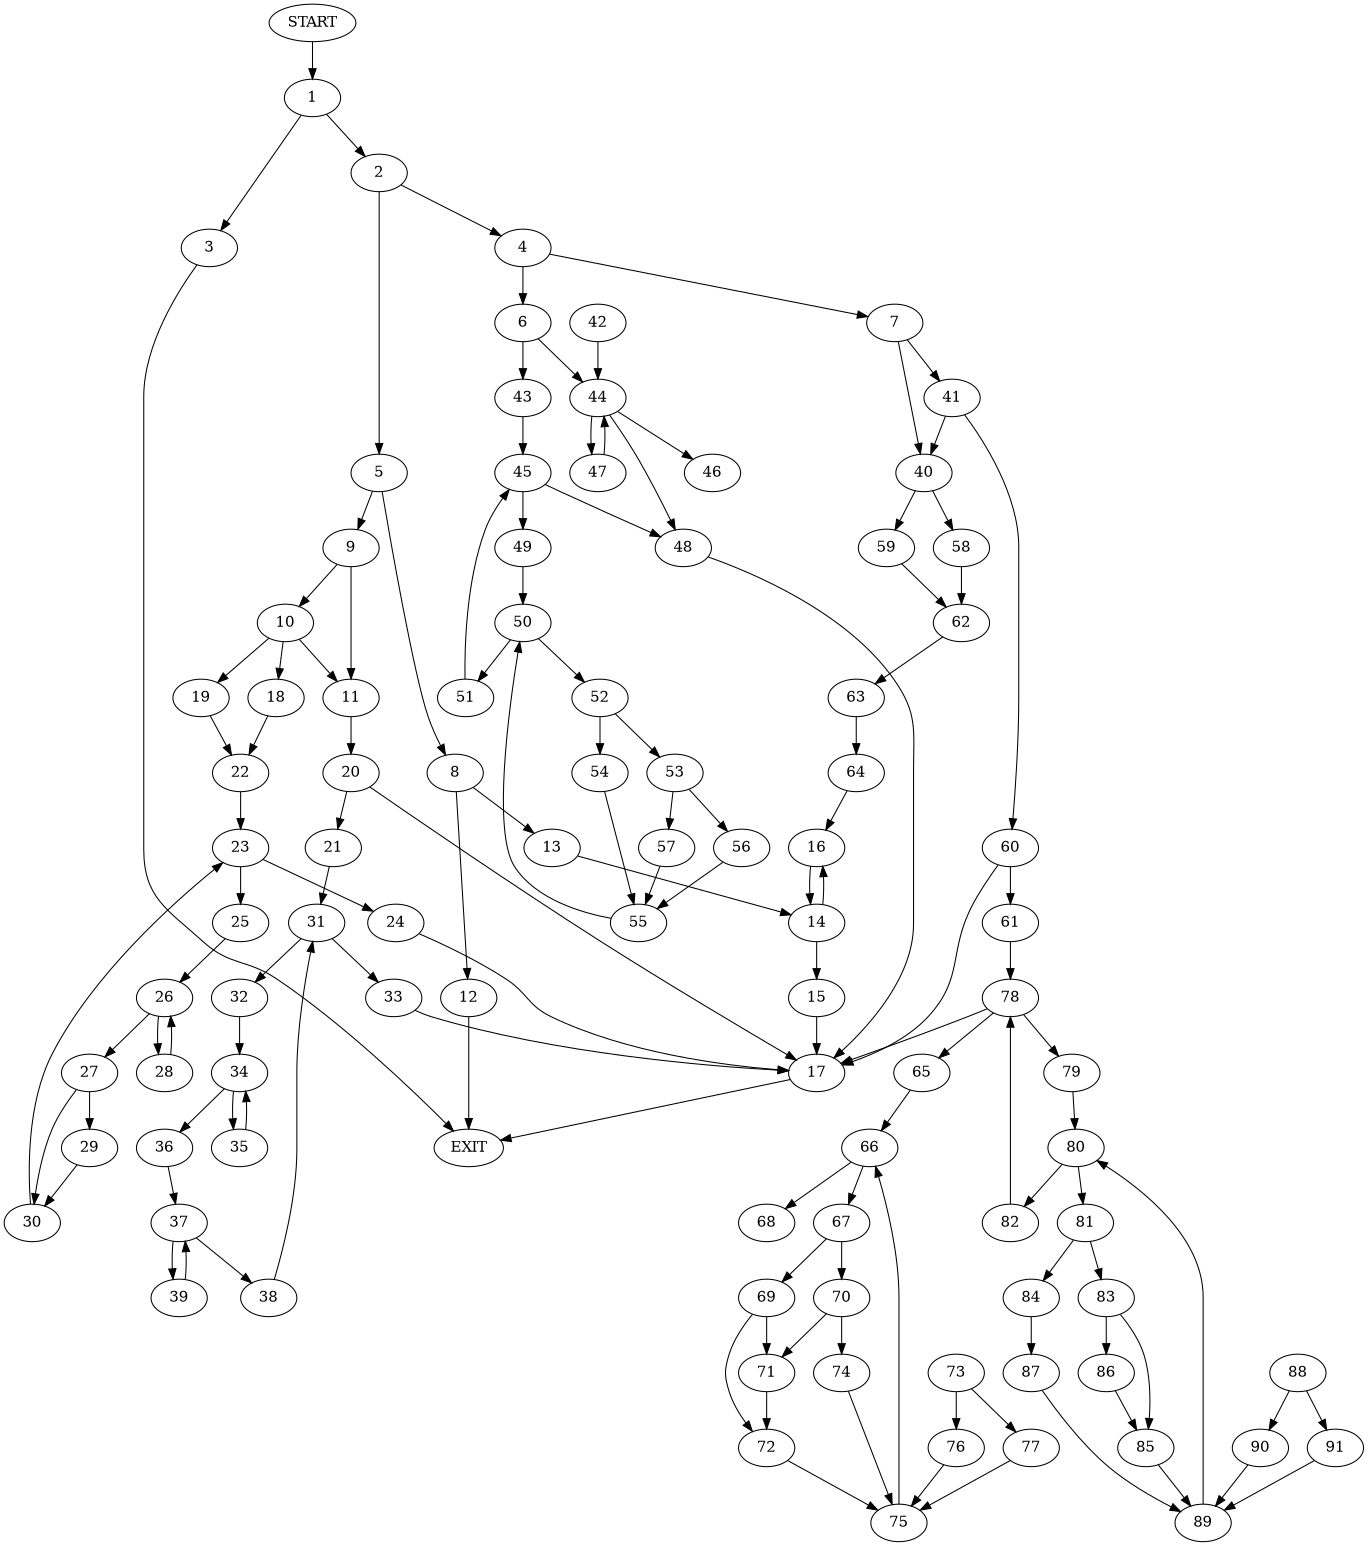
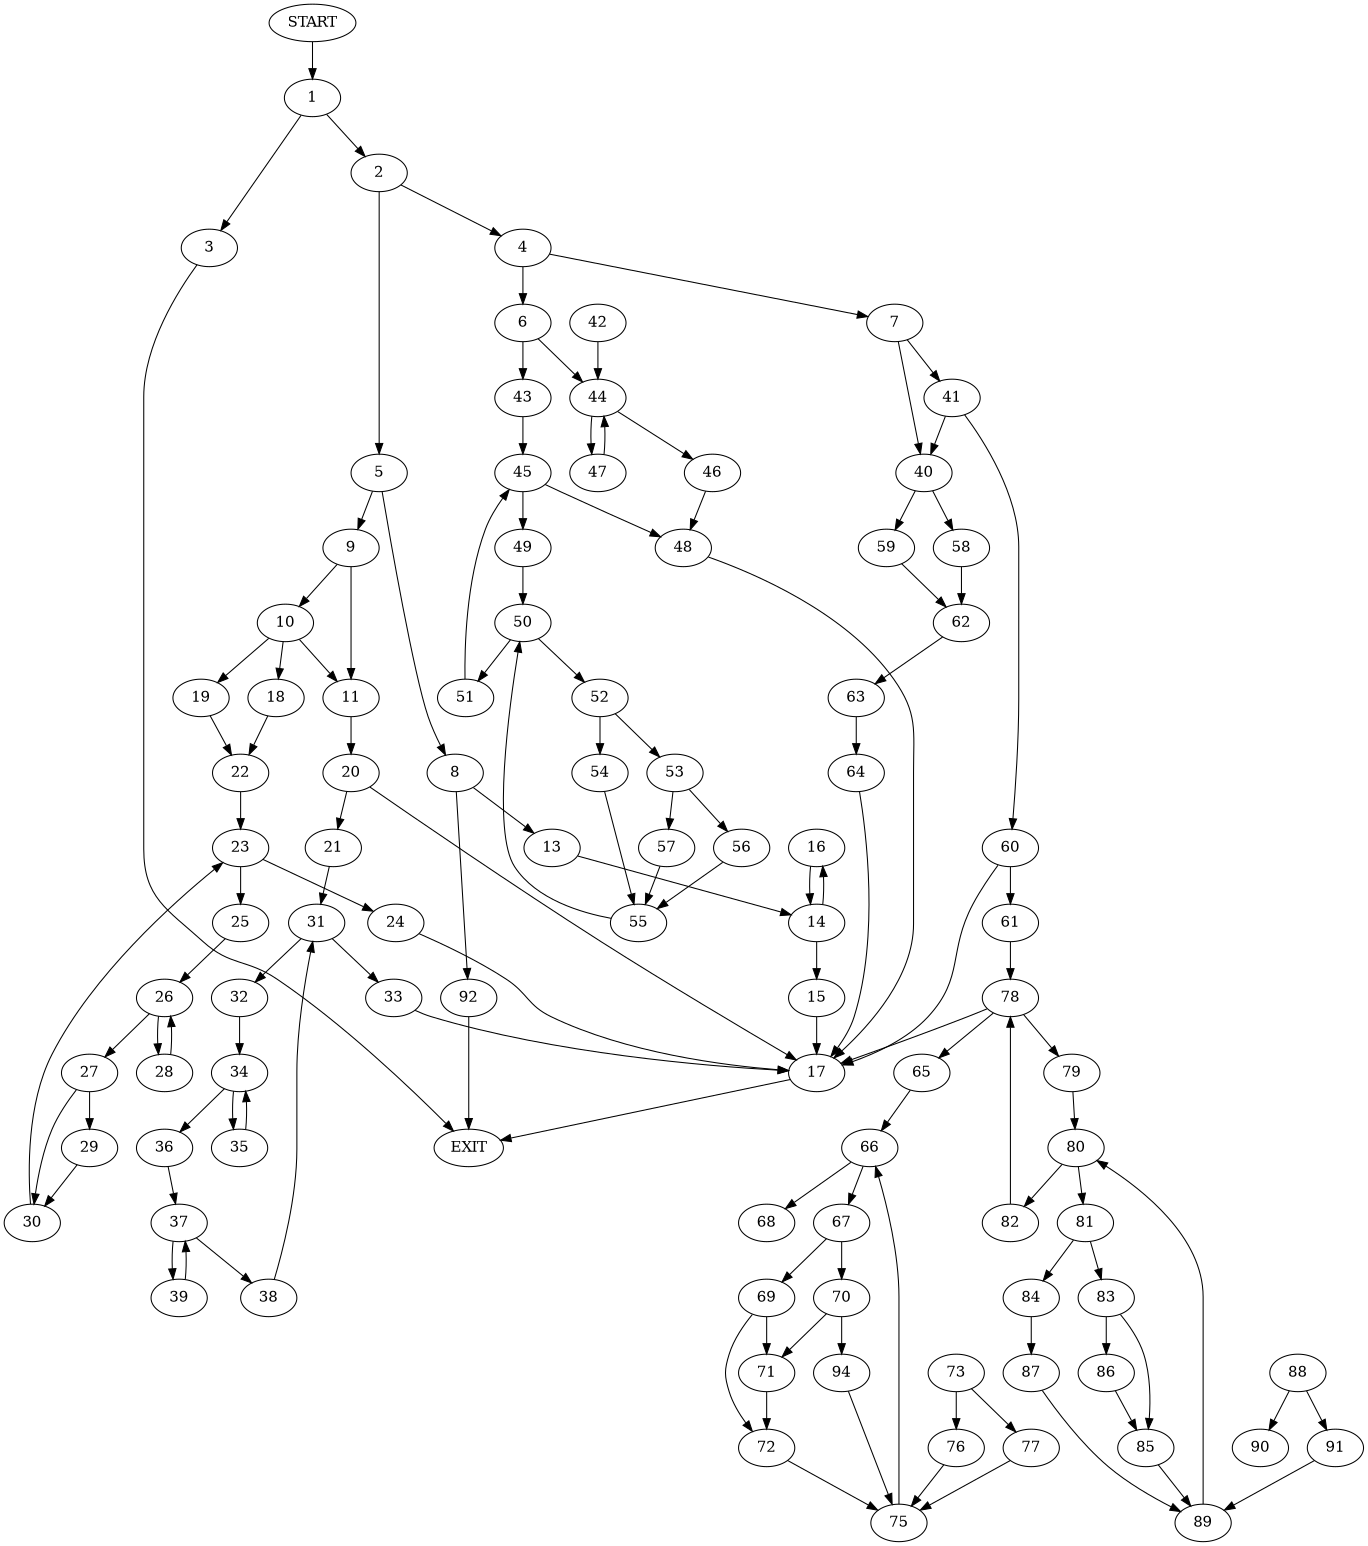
(642, 466) -> (700, 506)
(839, 806) -> (869, 922)
(469, 998) -> (469, 998)
(842, 1373) -> (842, 1373)
(1235, 1481) -> none
